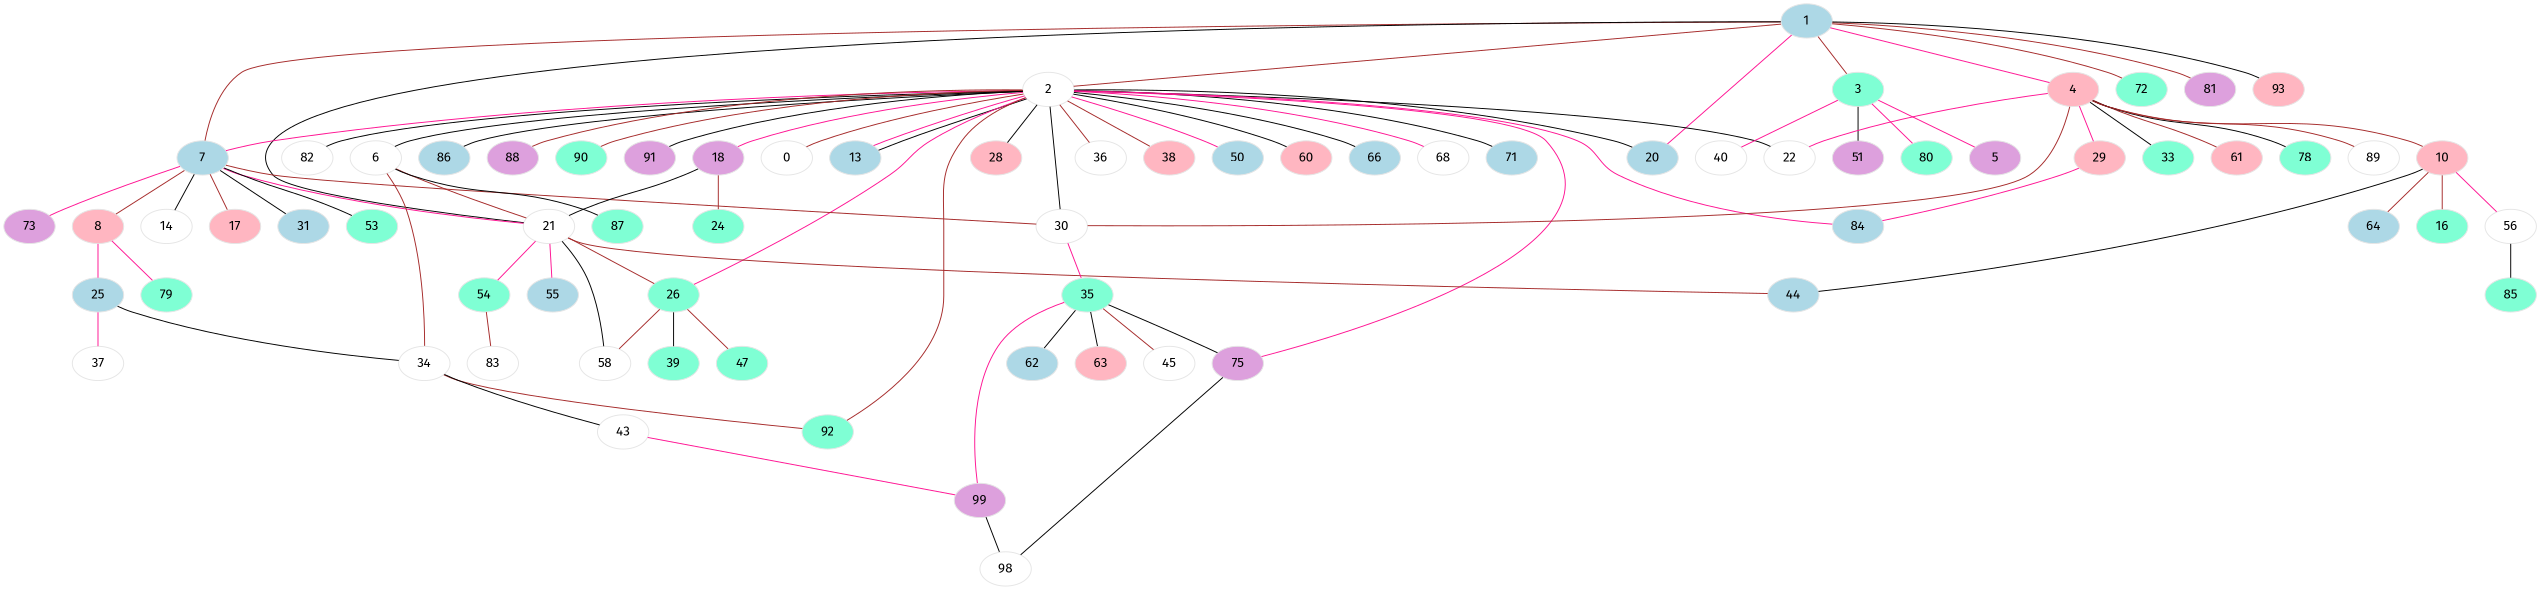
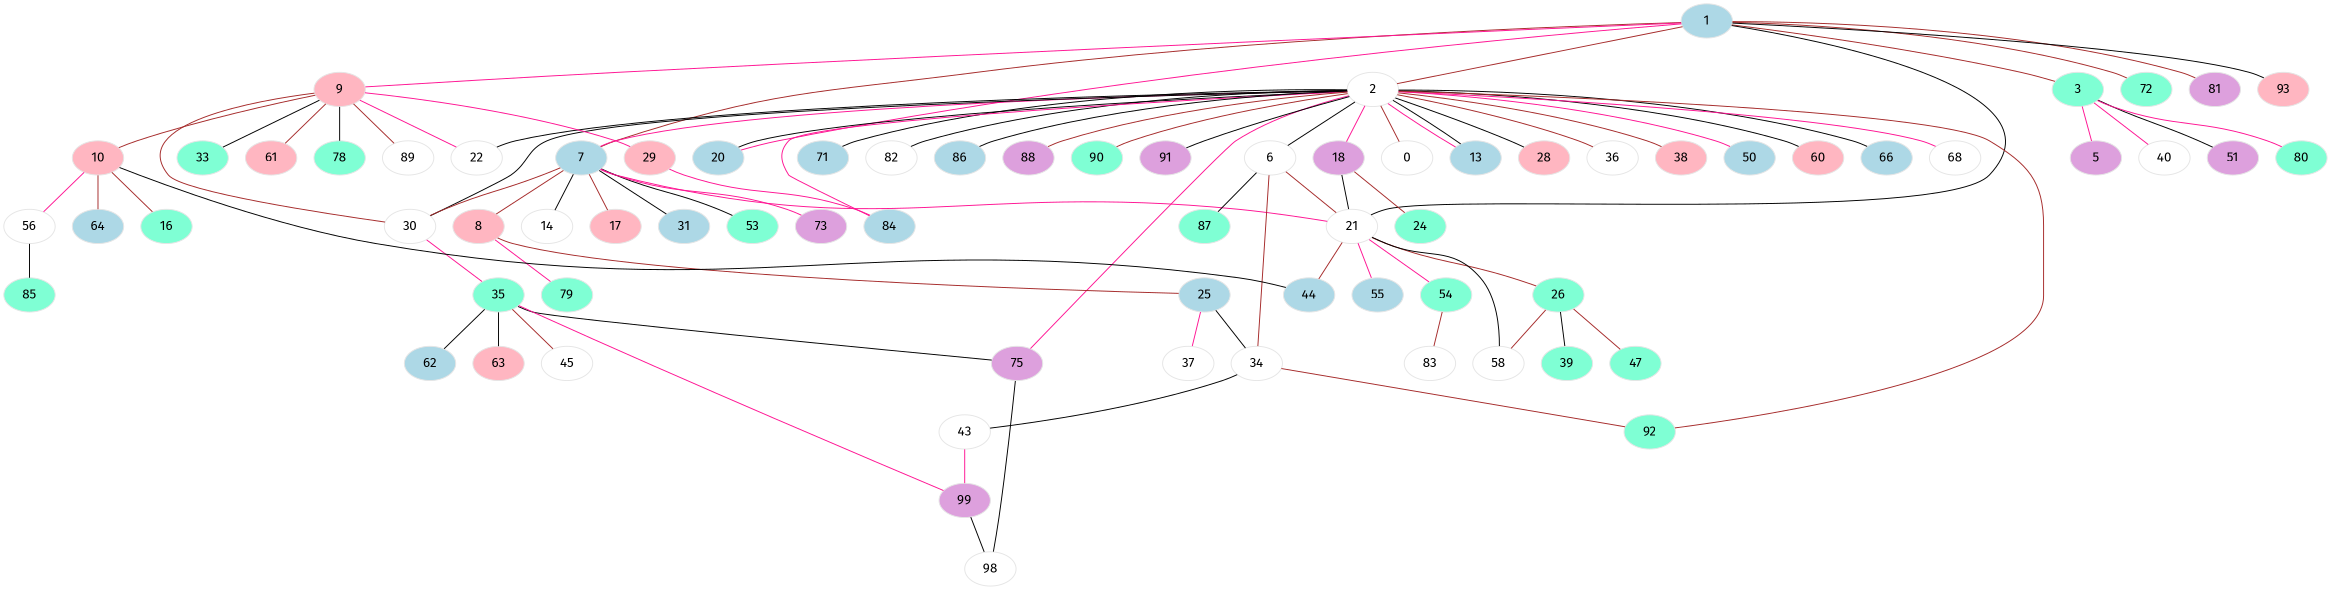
(2073, 89) -> (340, 89)
(862, 193) -> none
(98, 261) -> (837, 279)
